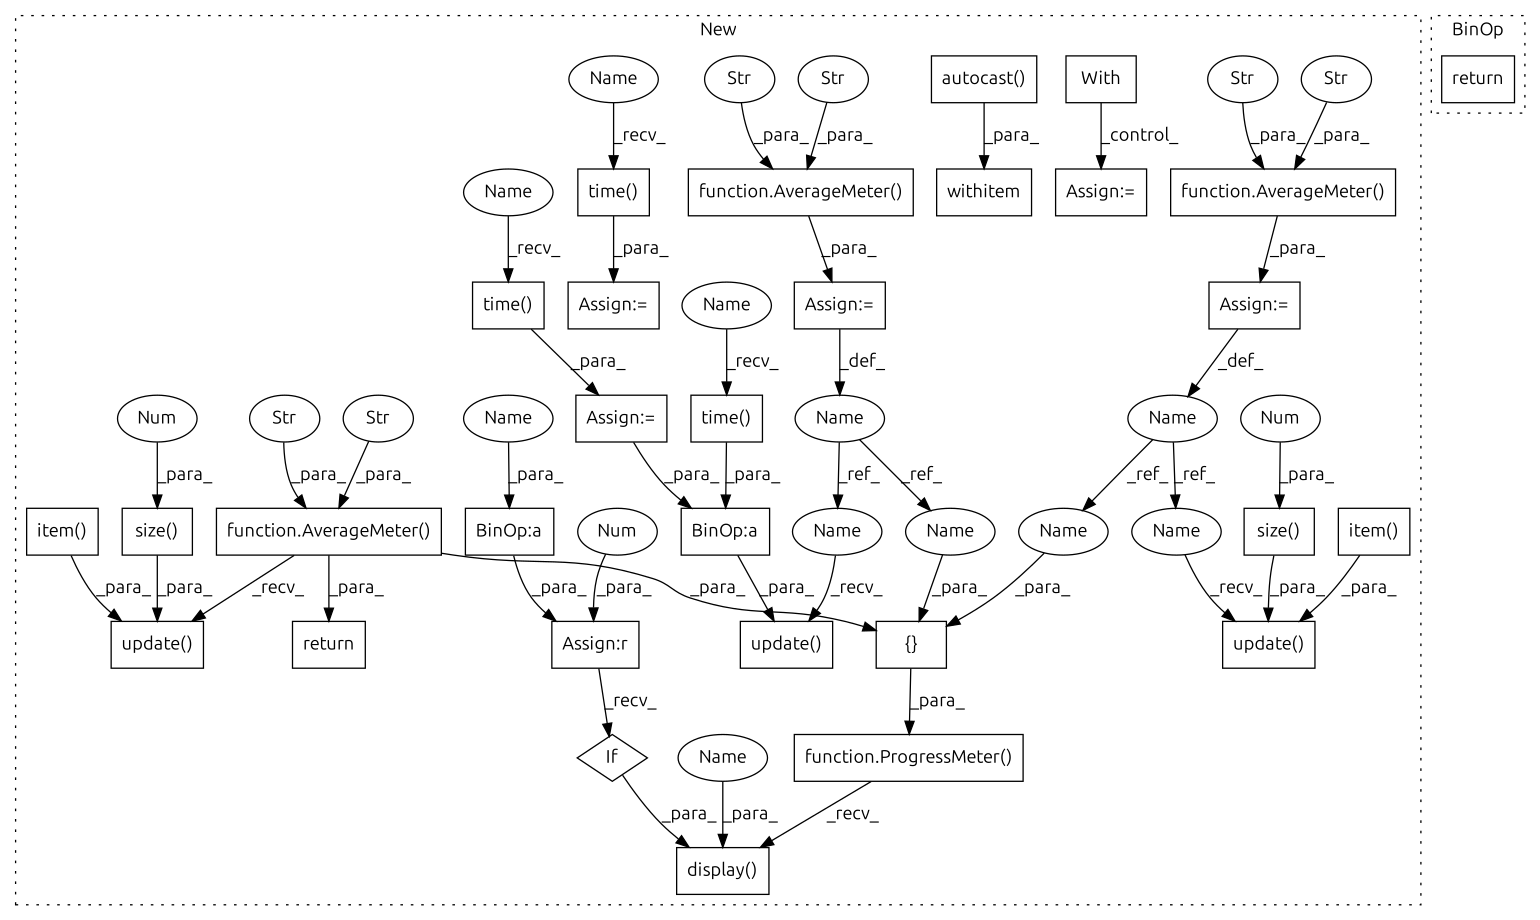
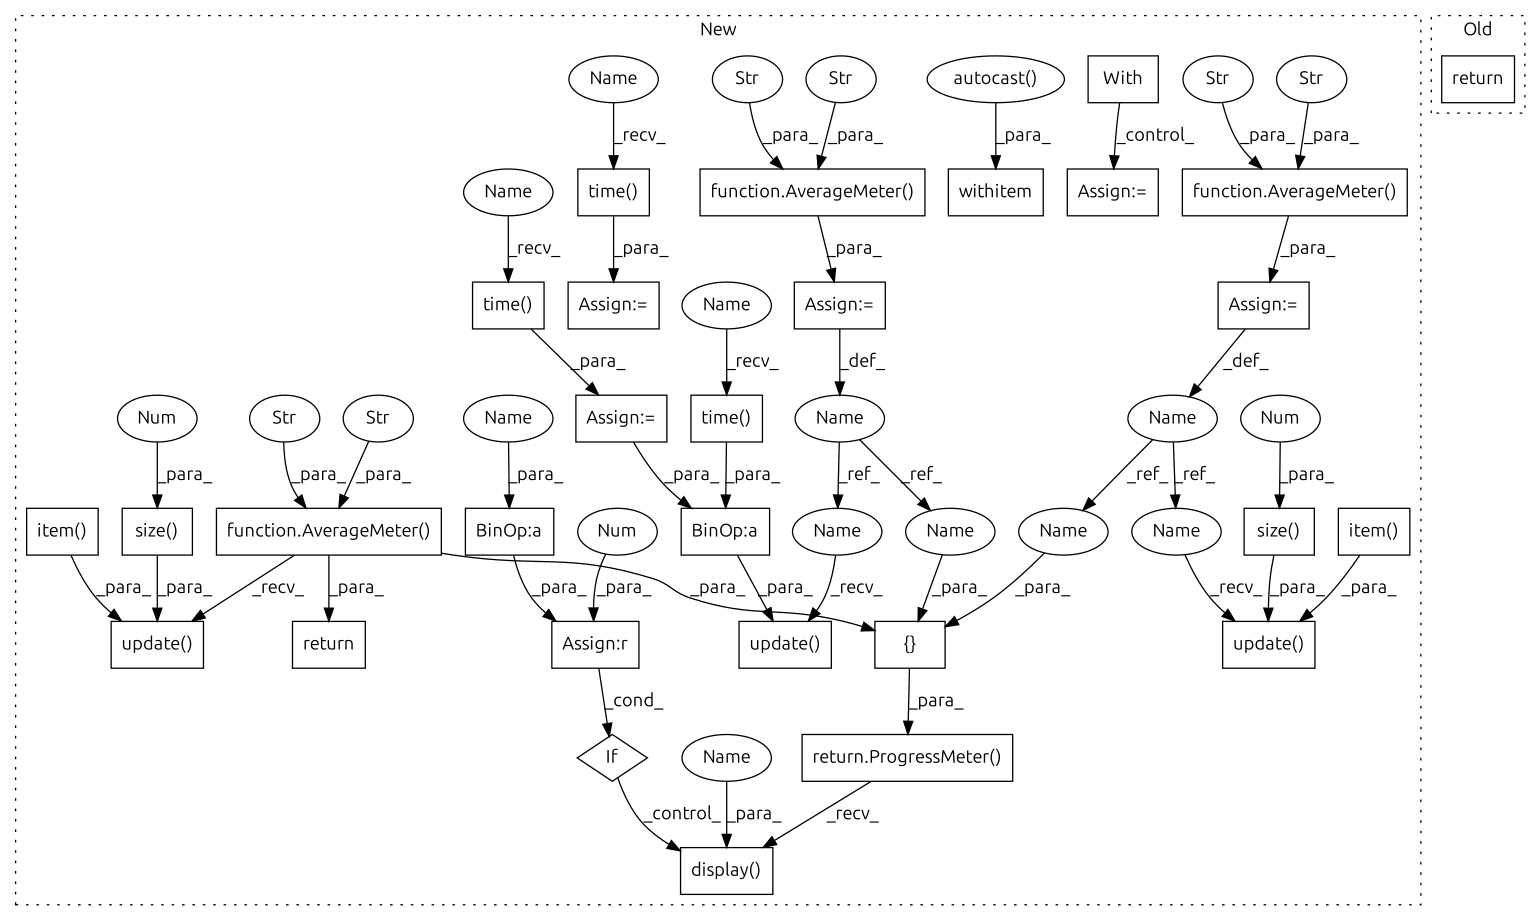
(1478, 31) -> (1478, 31)
(984, 79) -> (996, 79)
(630, 701) -> (634, 701)
(909, 758) -> (907, 758)
(690, 814) -> (682, 814)
